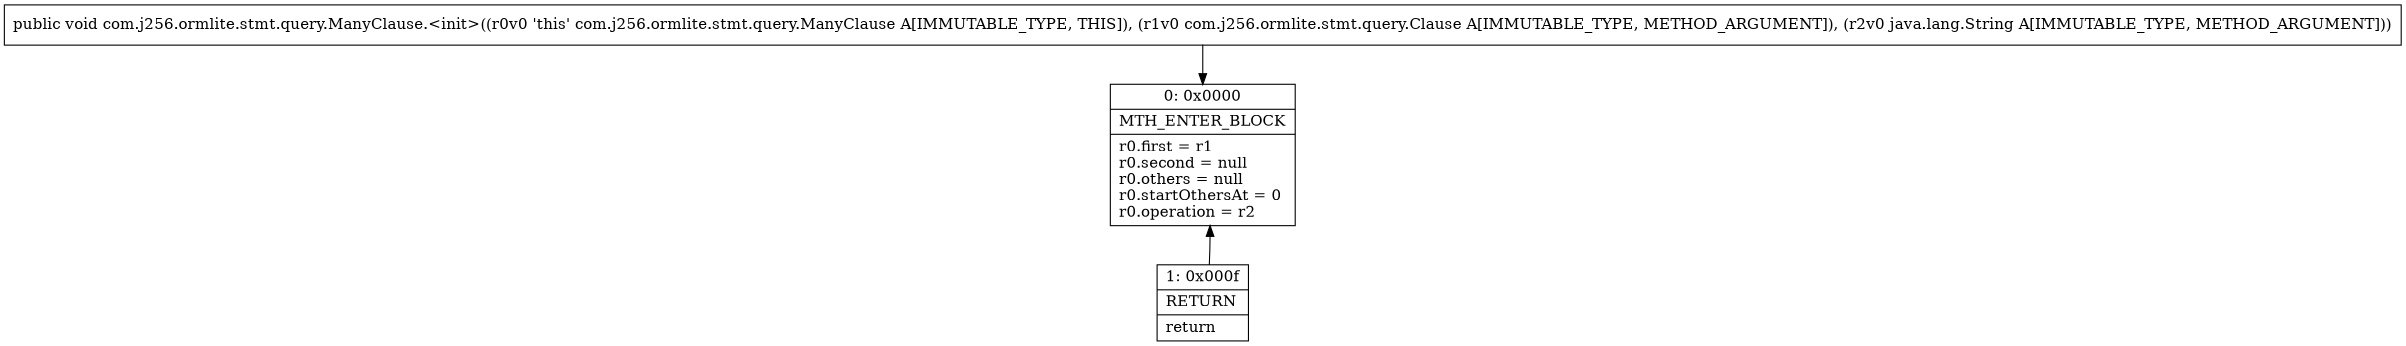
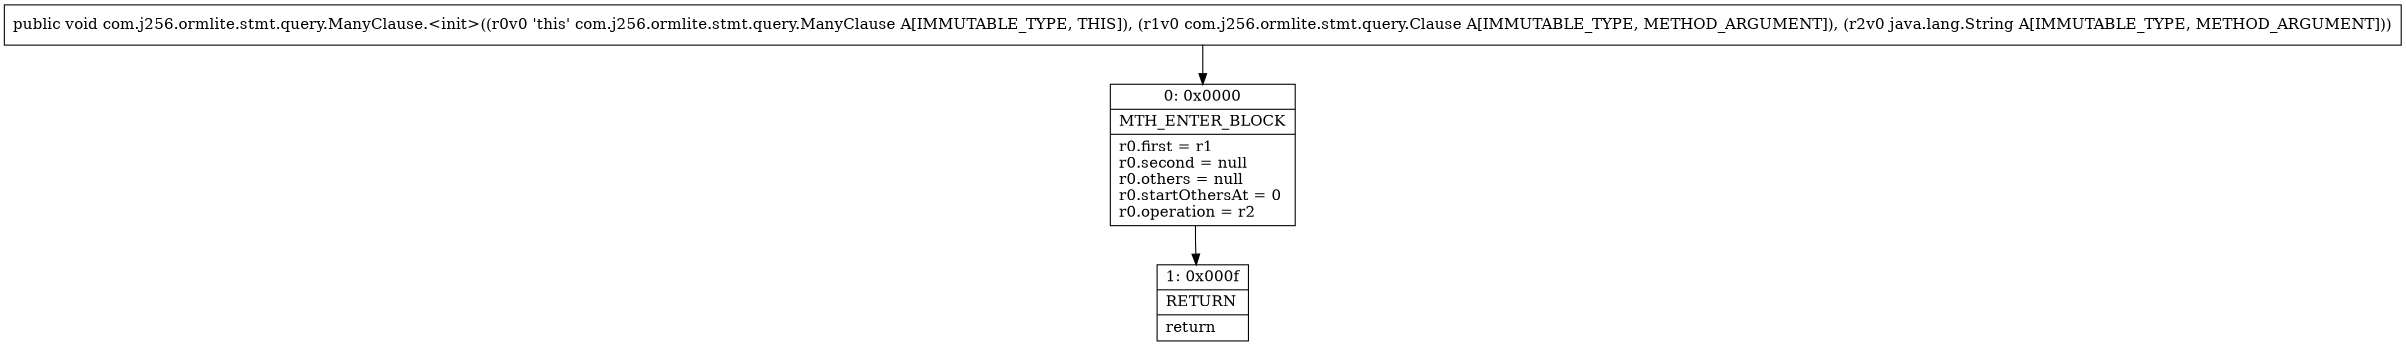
(1210, 251) -> (1195, 240)
